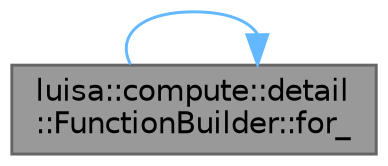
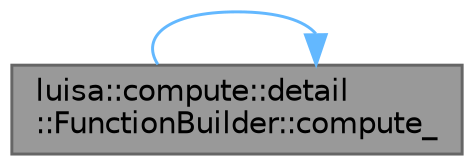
(194, 110) -> (237, 110)
